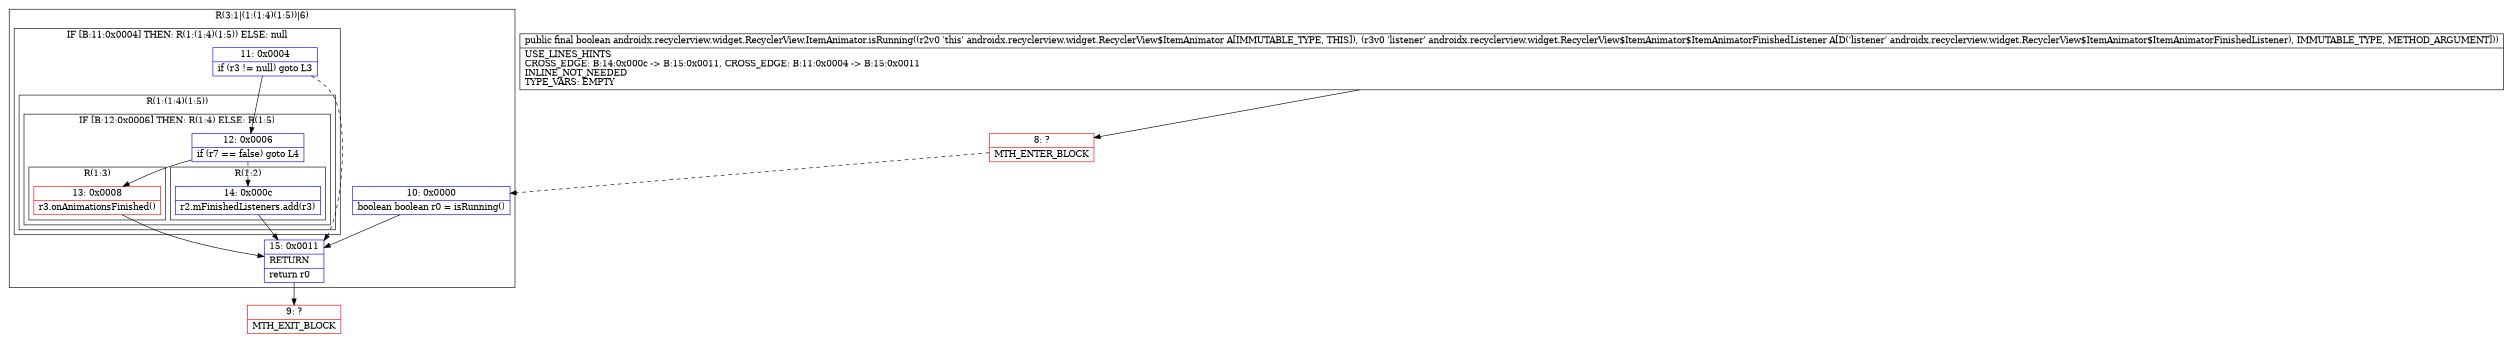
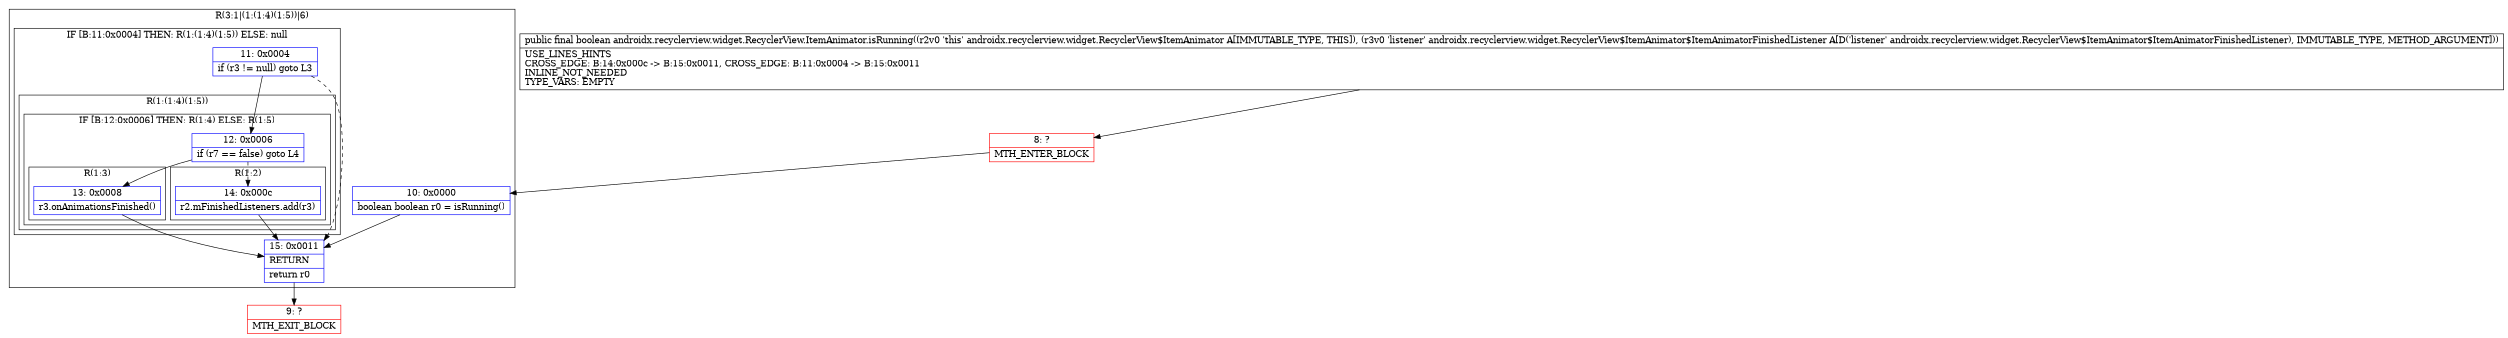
(753, 173) -> (753, 173)
(97, 201) -> (97, 201)
